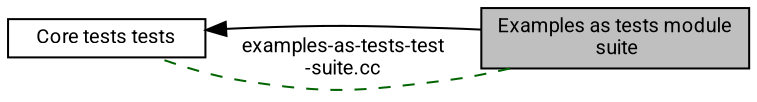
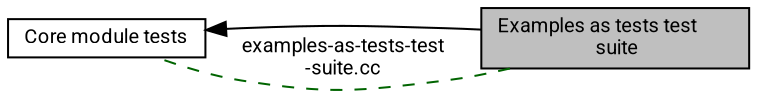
(107, 38) -> (107, 38)
(615, 38) -> (615, 38)
